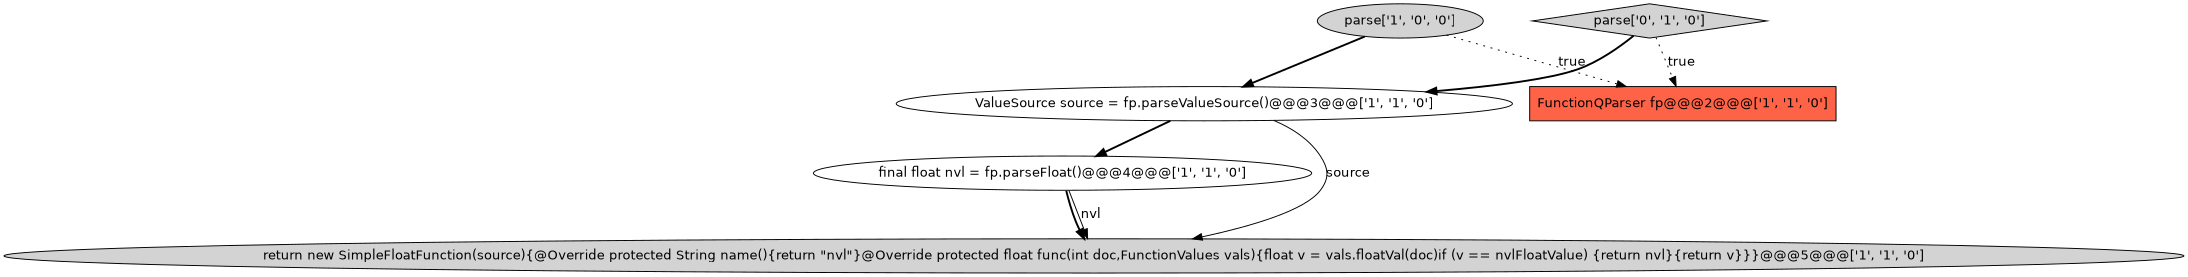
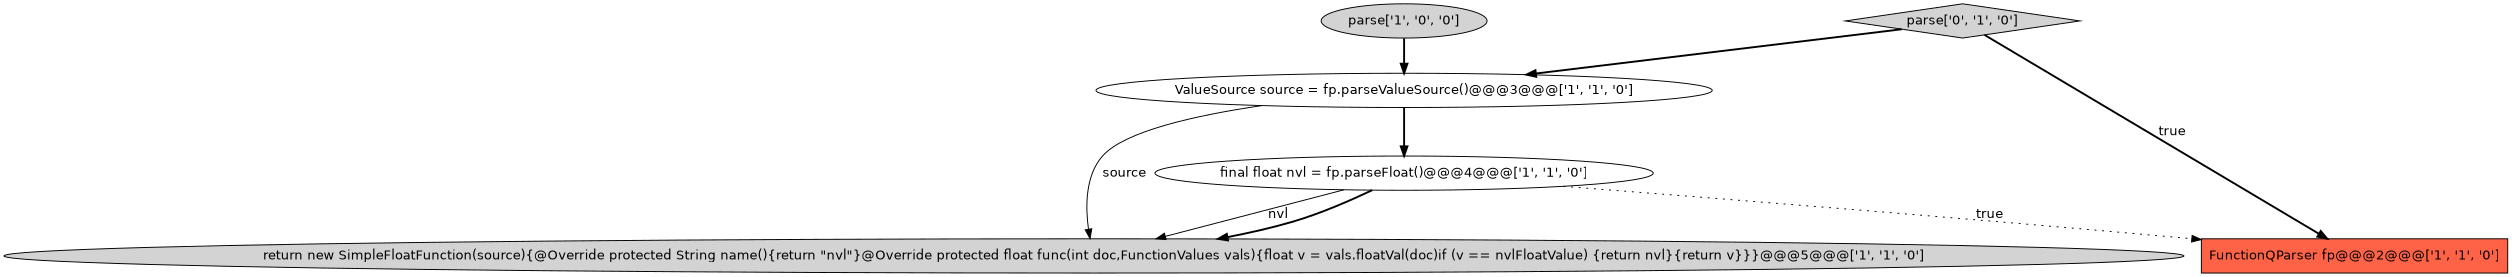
(1664, 57) -> (2152, 134)
(1532, 60) -> (1878, 212)
